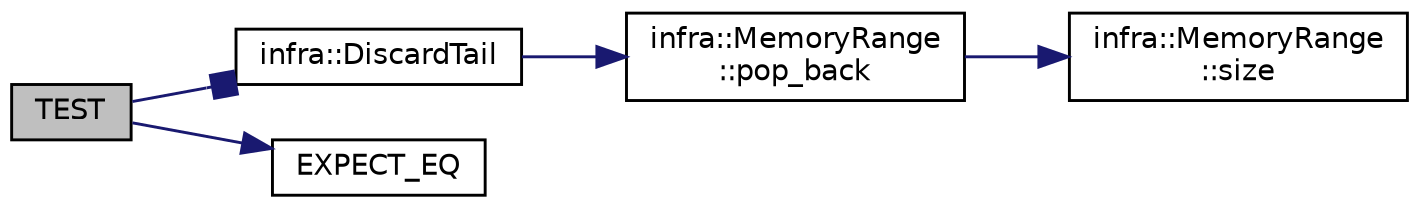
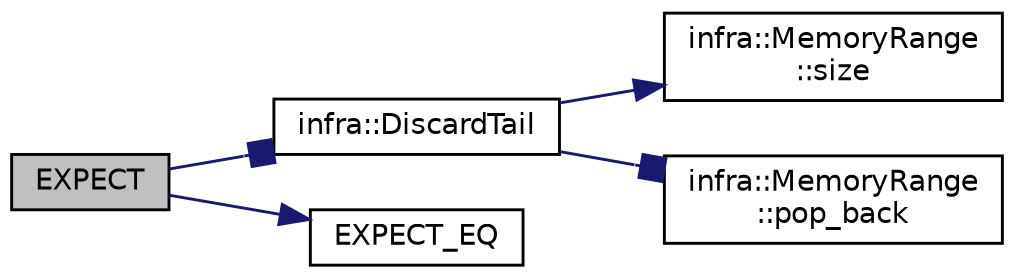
(559, 57) -> (597, 158)
(1002, 57) -> (597, 97)
(71, 112) -> (90, 182)
